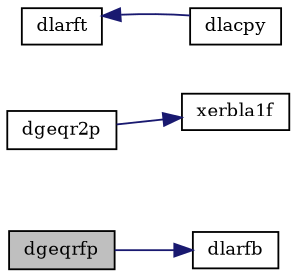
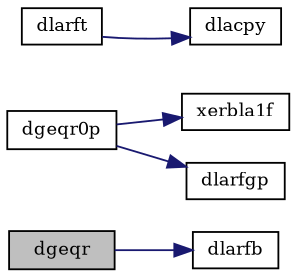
(156, 14) -> (137, 39)
(62, 130) -> (62, 130)
none -> (236, 181)
(62, 250) -> (62, 250)
